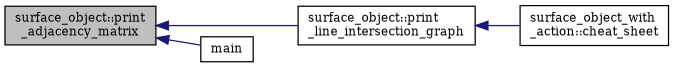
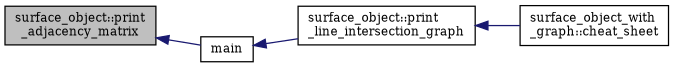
(233, 26) -> (282, 41)
(594, 26) -> (594, 26)
